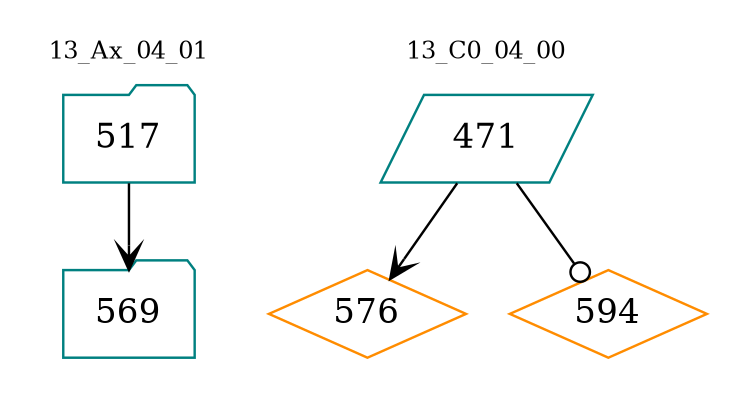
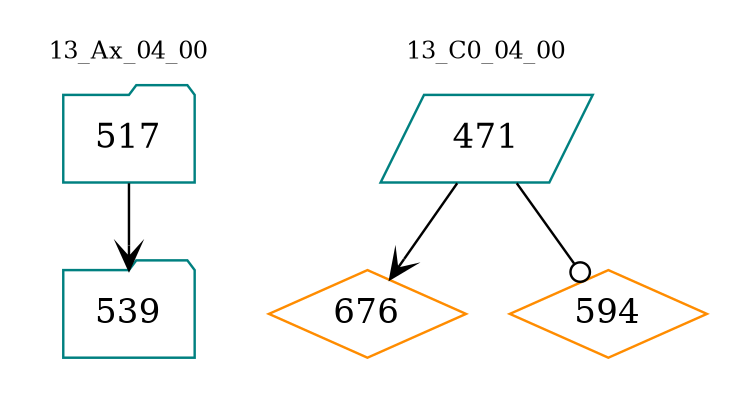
(129, 52) -> (129, 52)
(129, 314) -> (129, 314)
(367, 314) -> (367, 314)
